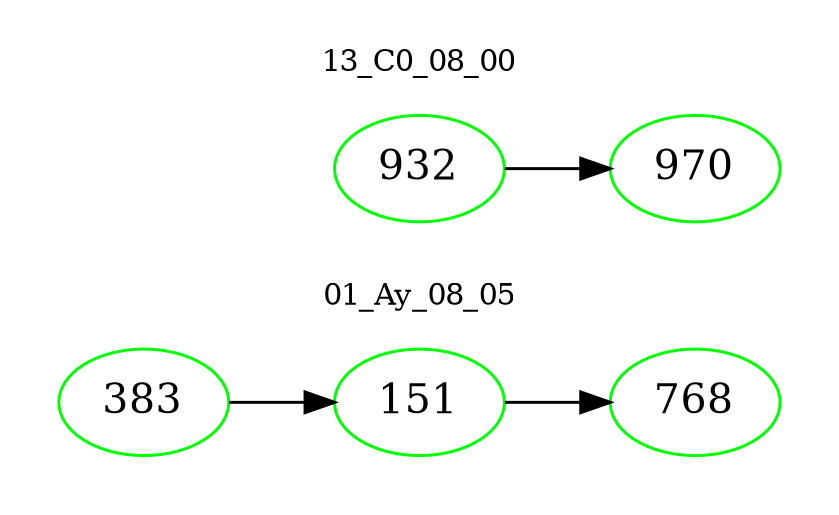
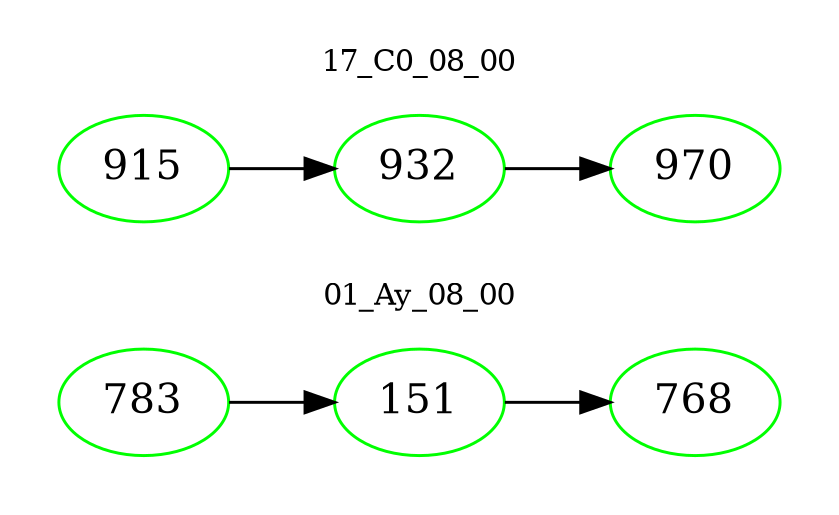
(419, 64) -> (419, 64)
none -> (144, 169)
(419, 297) -> (419, 297)
(144, 402) -> (144, 402)
